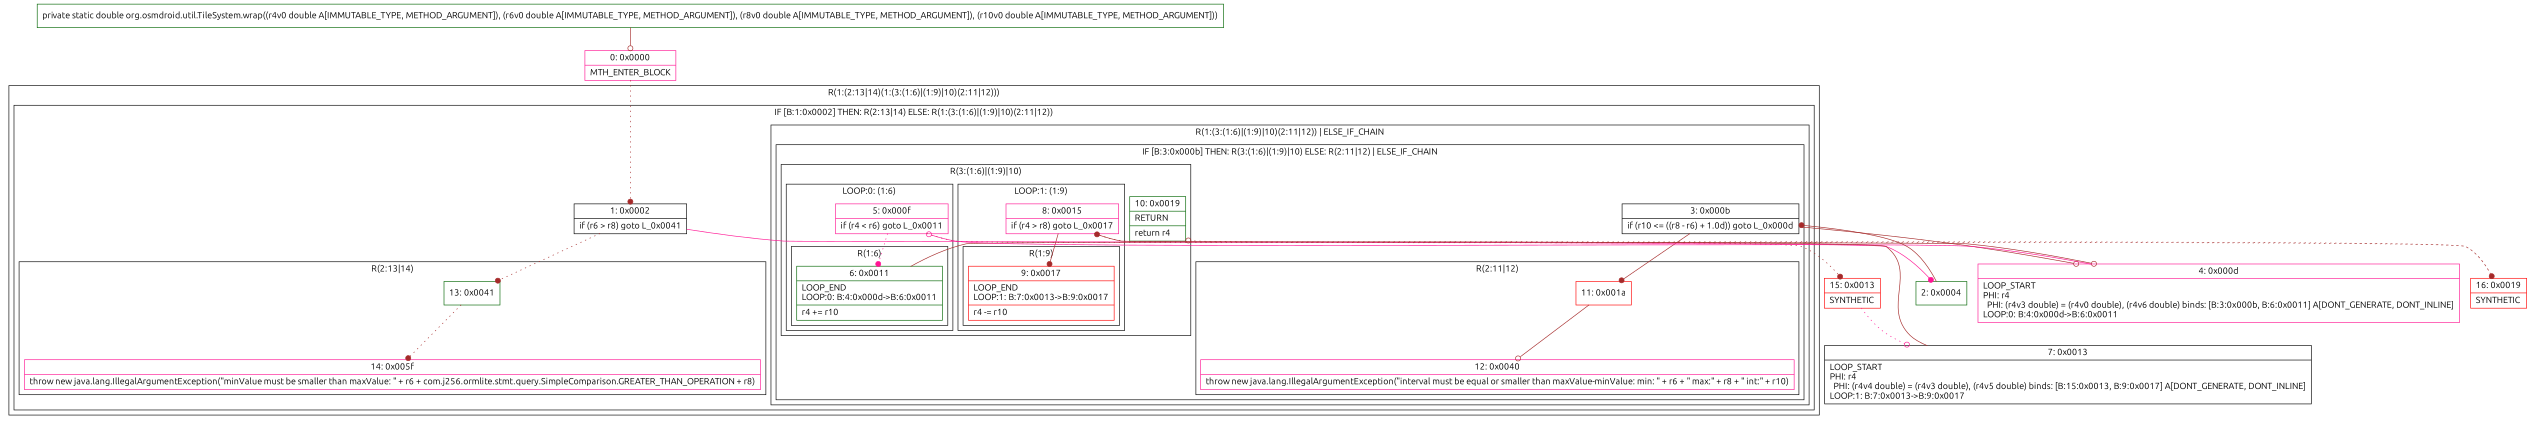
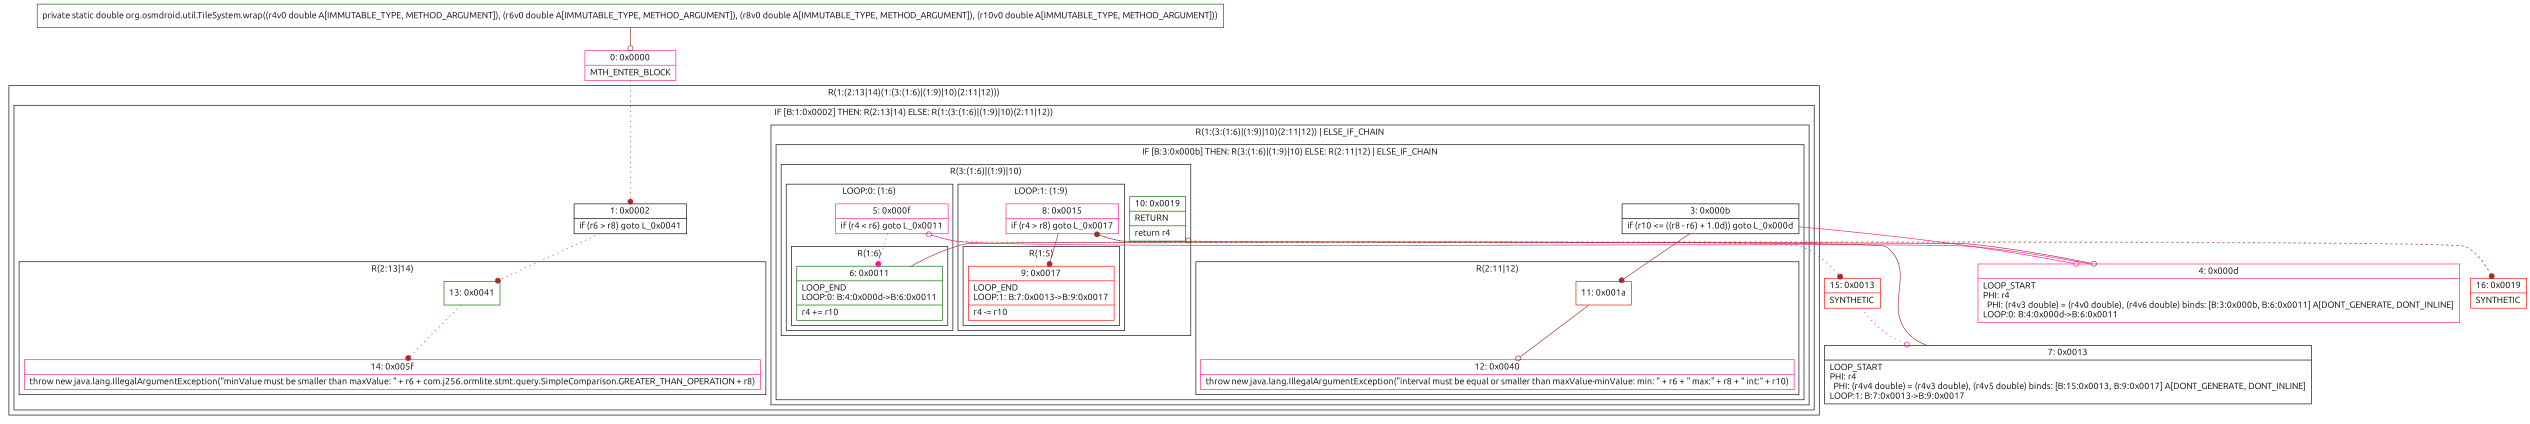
(1902, 237) -> (1902, 237)
(1041, 254) -> (1041, 254)
(1941, 293) -> none
